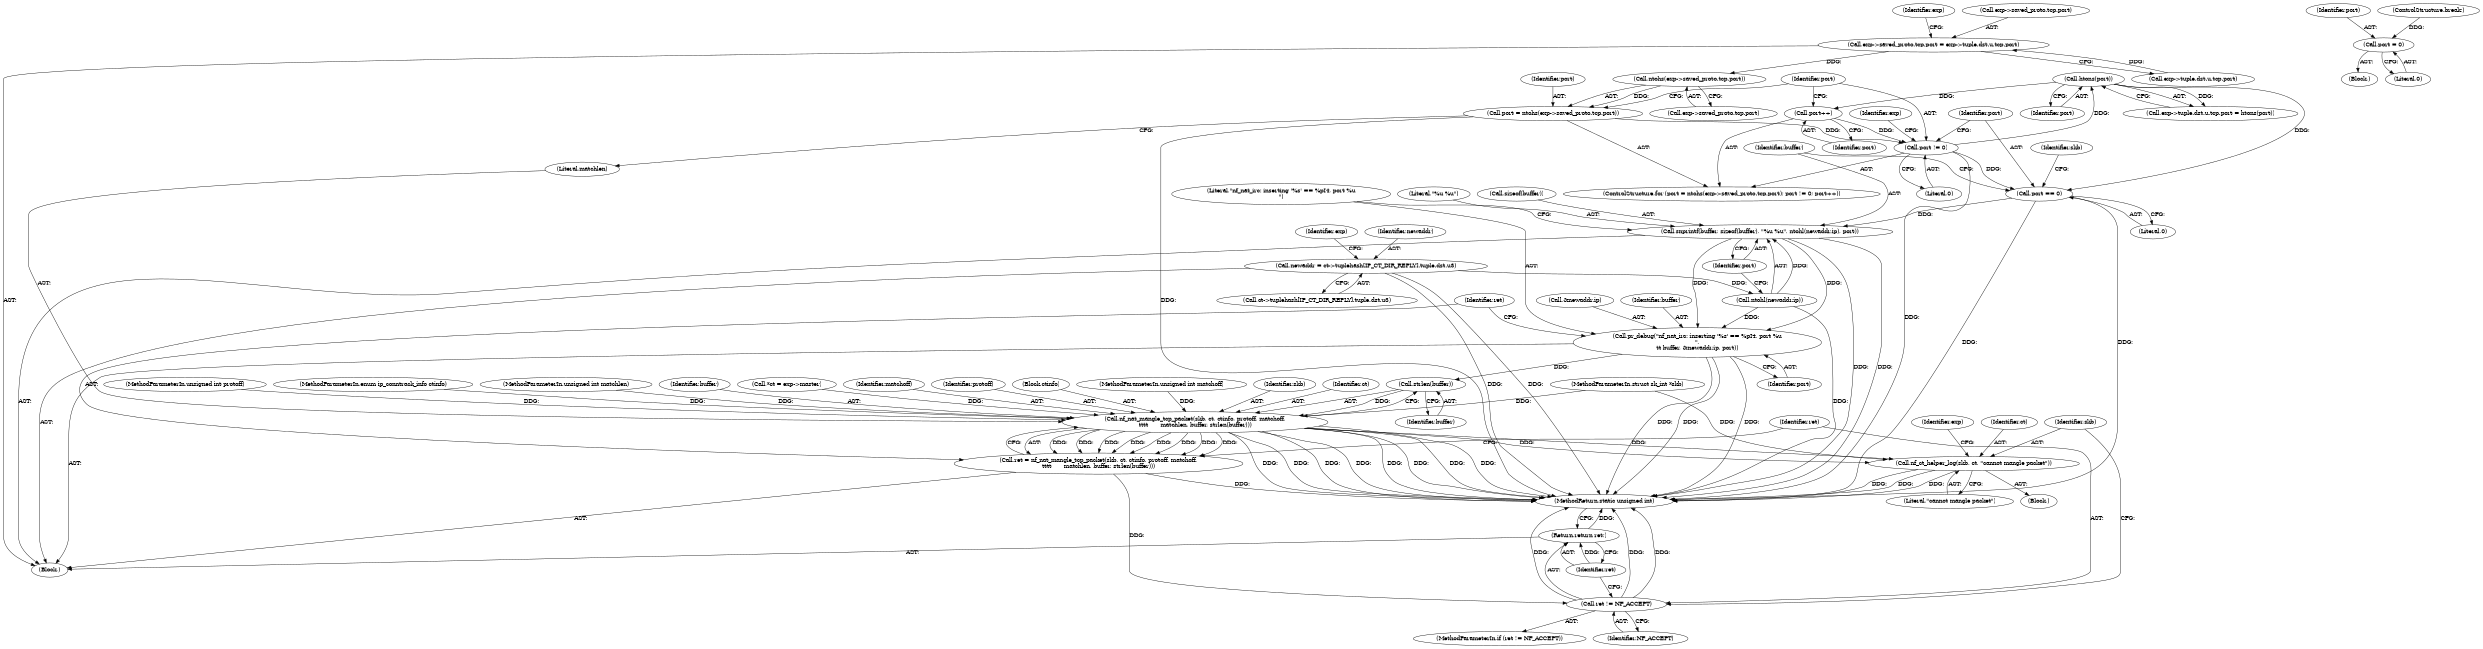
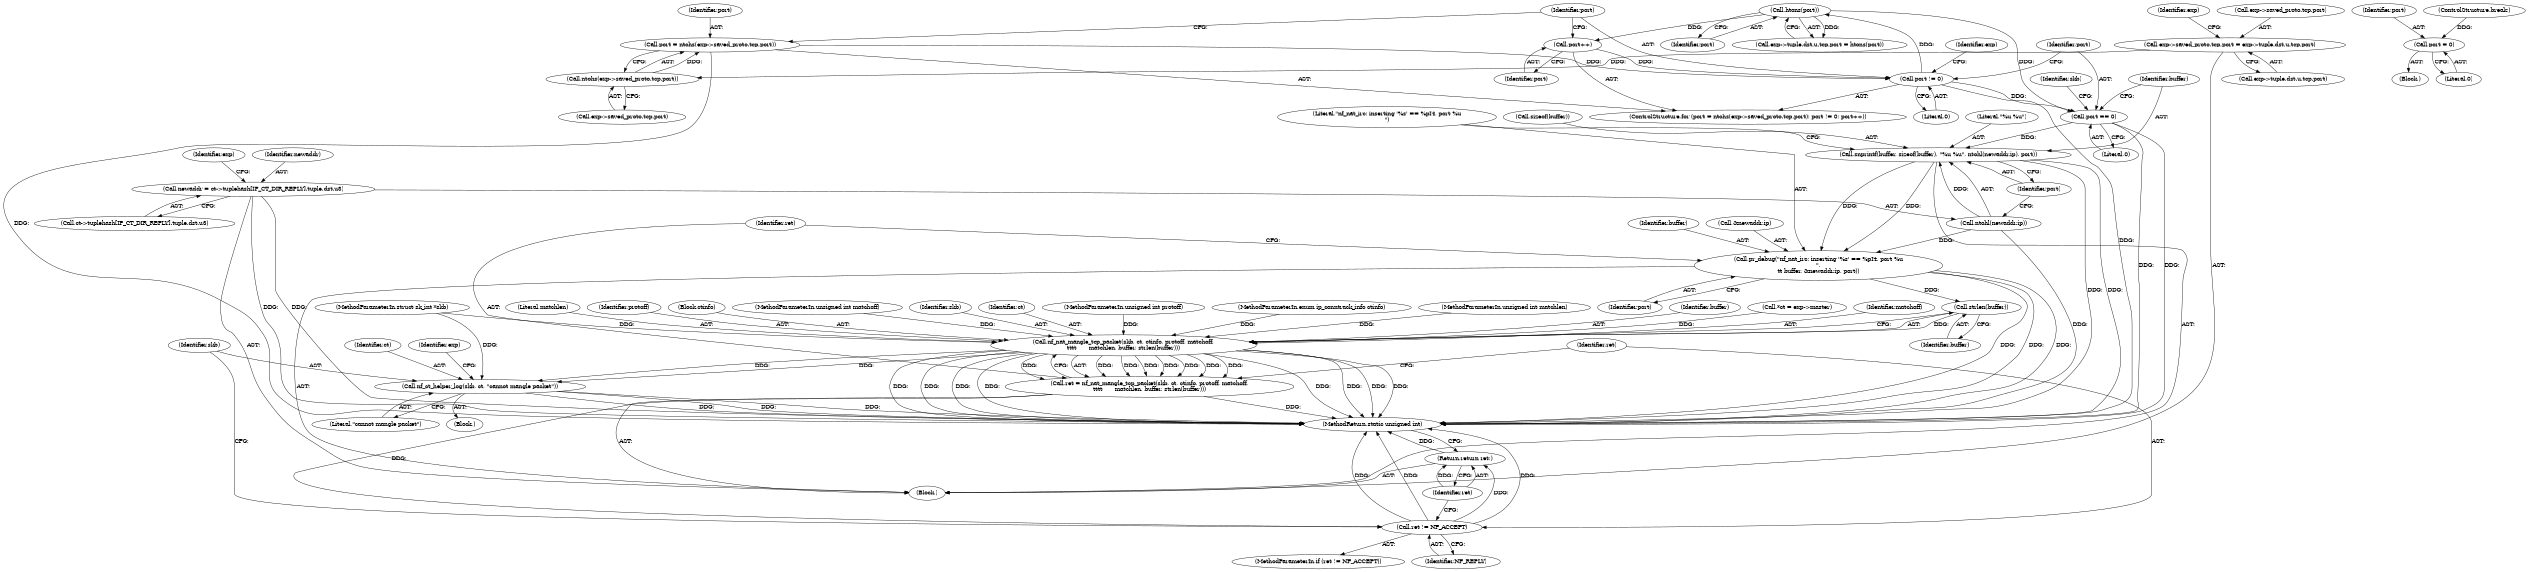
(2137, 62) -> (2277, 62)
(1043, 133) -> (640, 55)
(1740, 283) -> (1893, 206)
(1555, 570) -> (1502, 493)
(1640, 639) -> (1456, 562)
